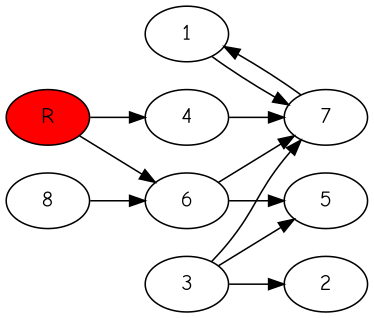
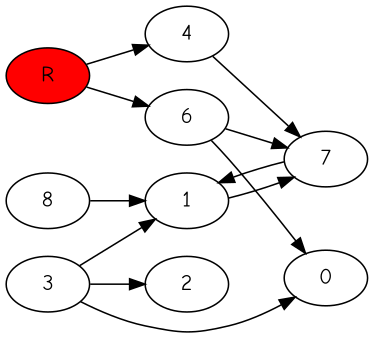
(110, 201) -> (110, 201)
(326, 201) -> (326, 278)
(251, 211) -> (111, 247)
